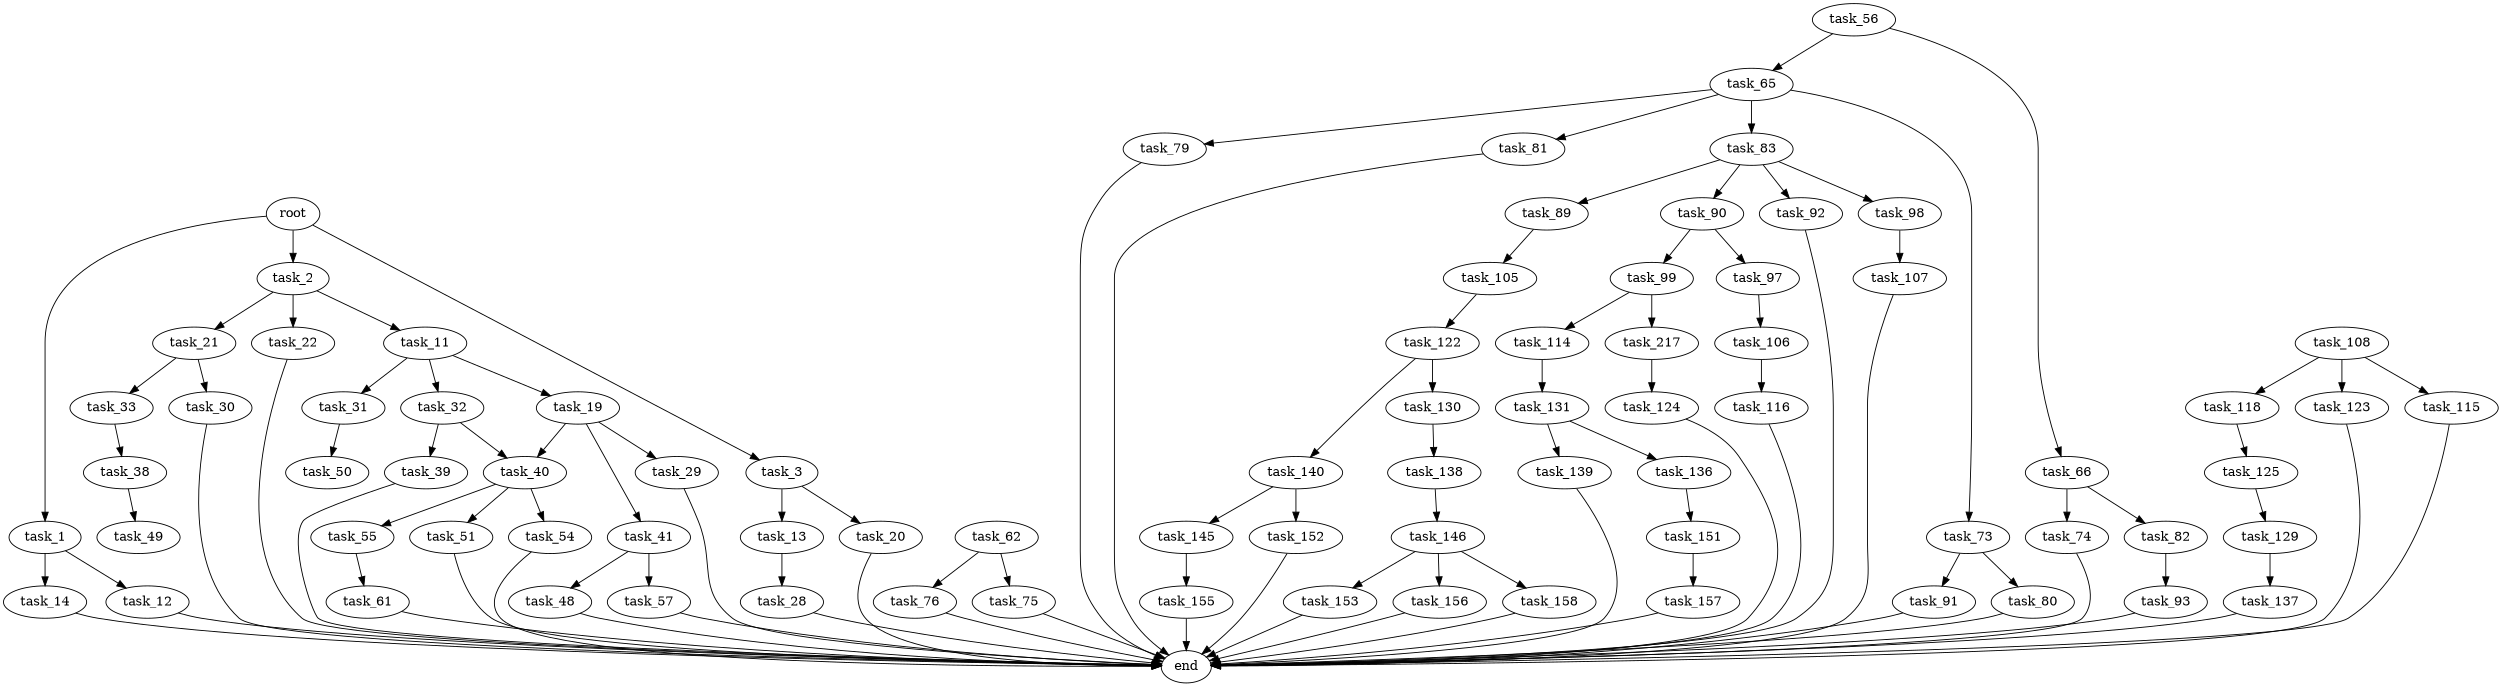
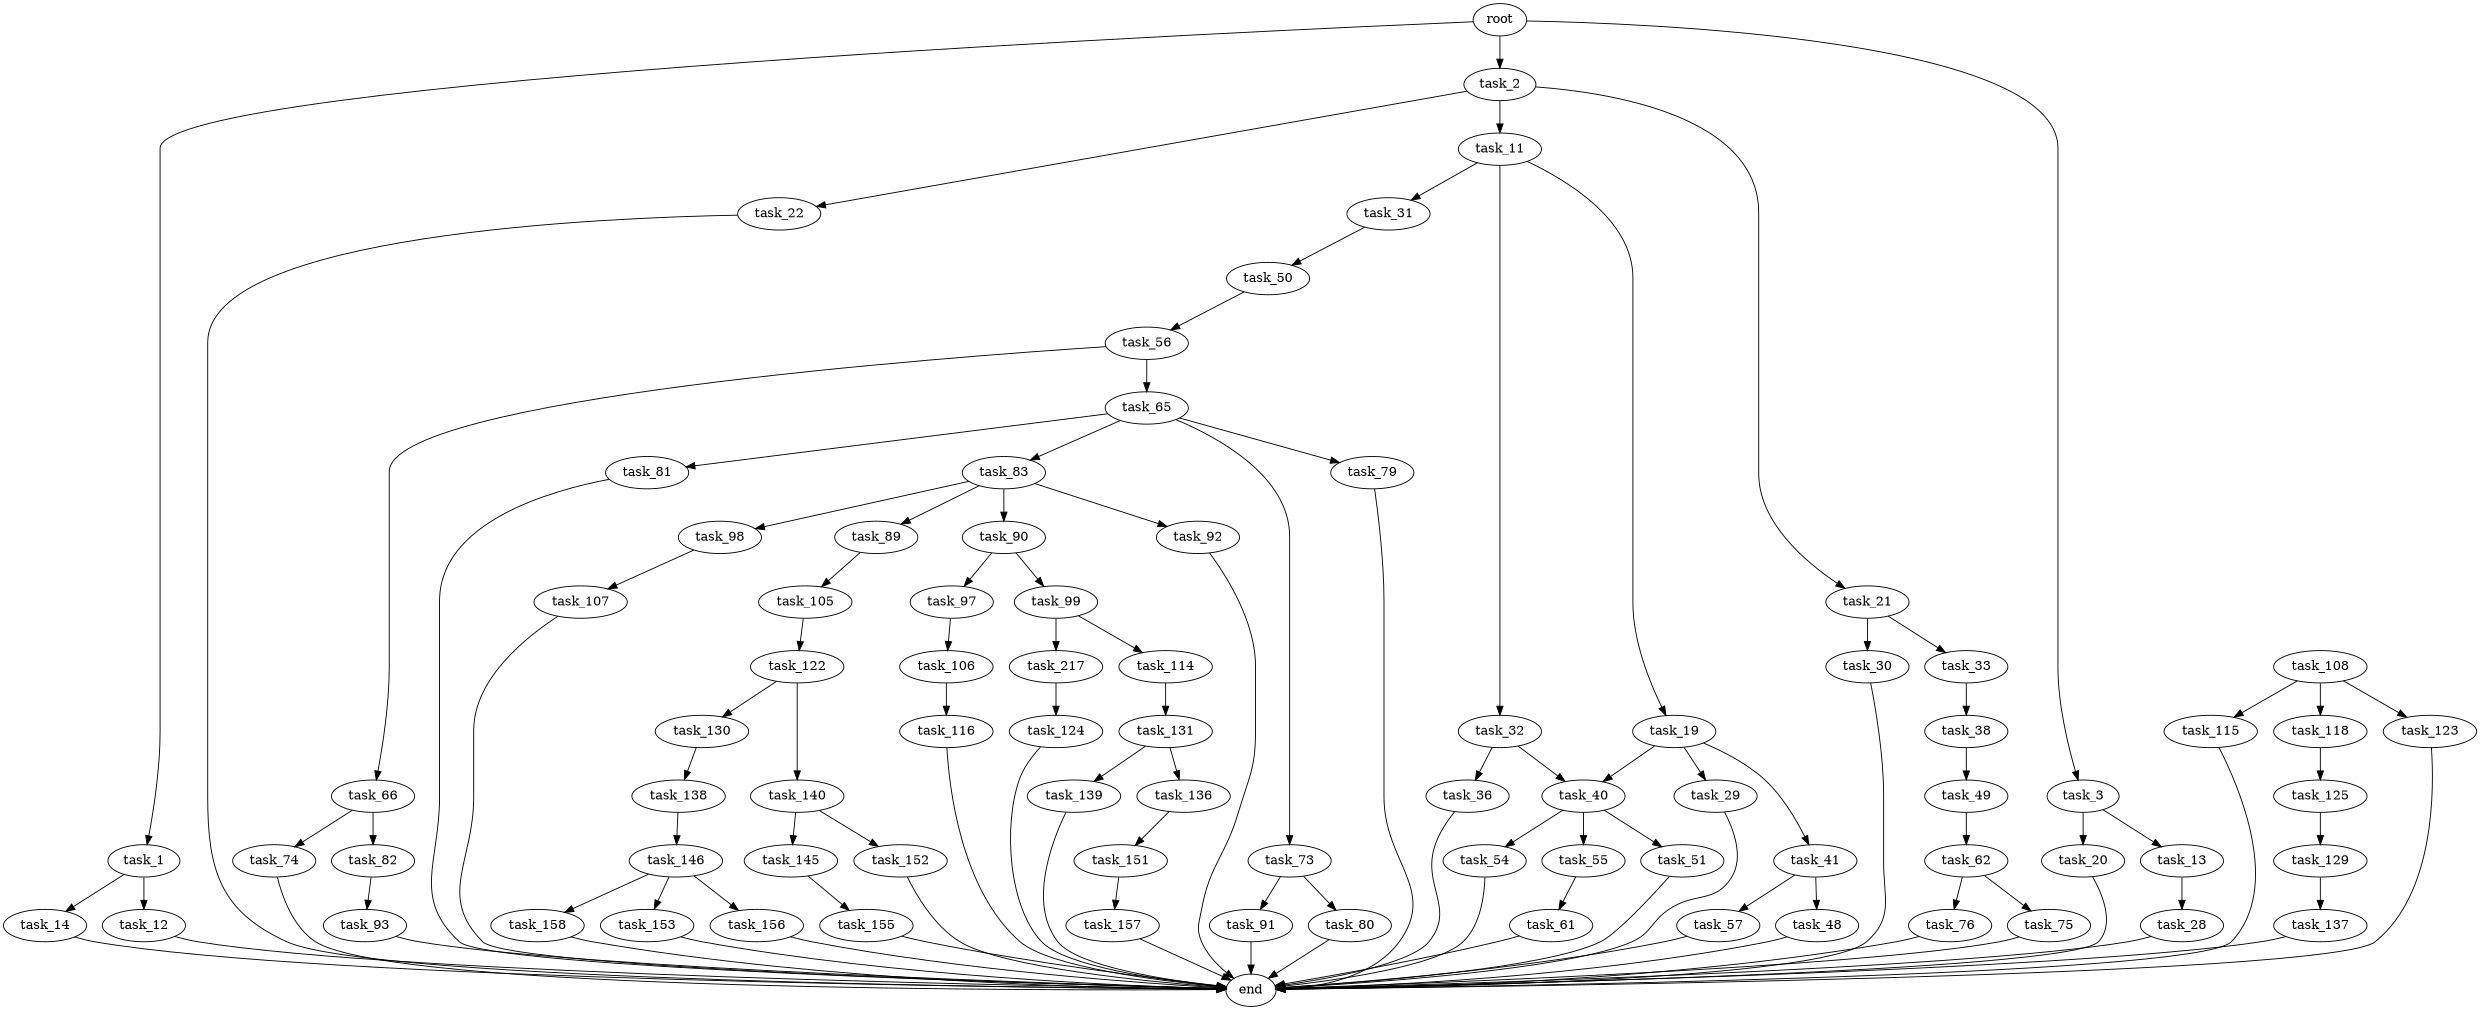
none -> (1211, 309)
(426, 473) -> (1468, 796)
none -> (1966, 824)
